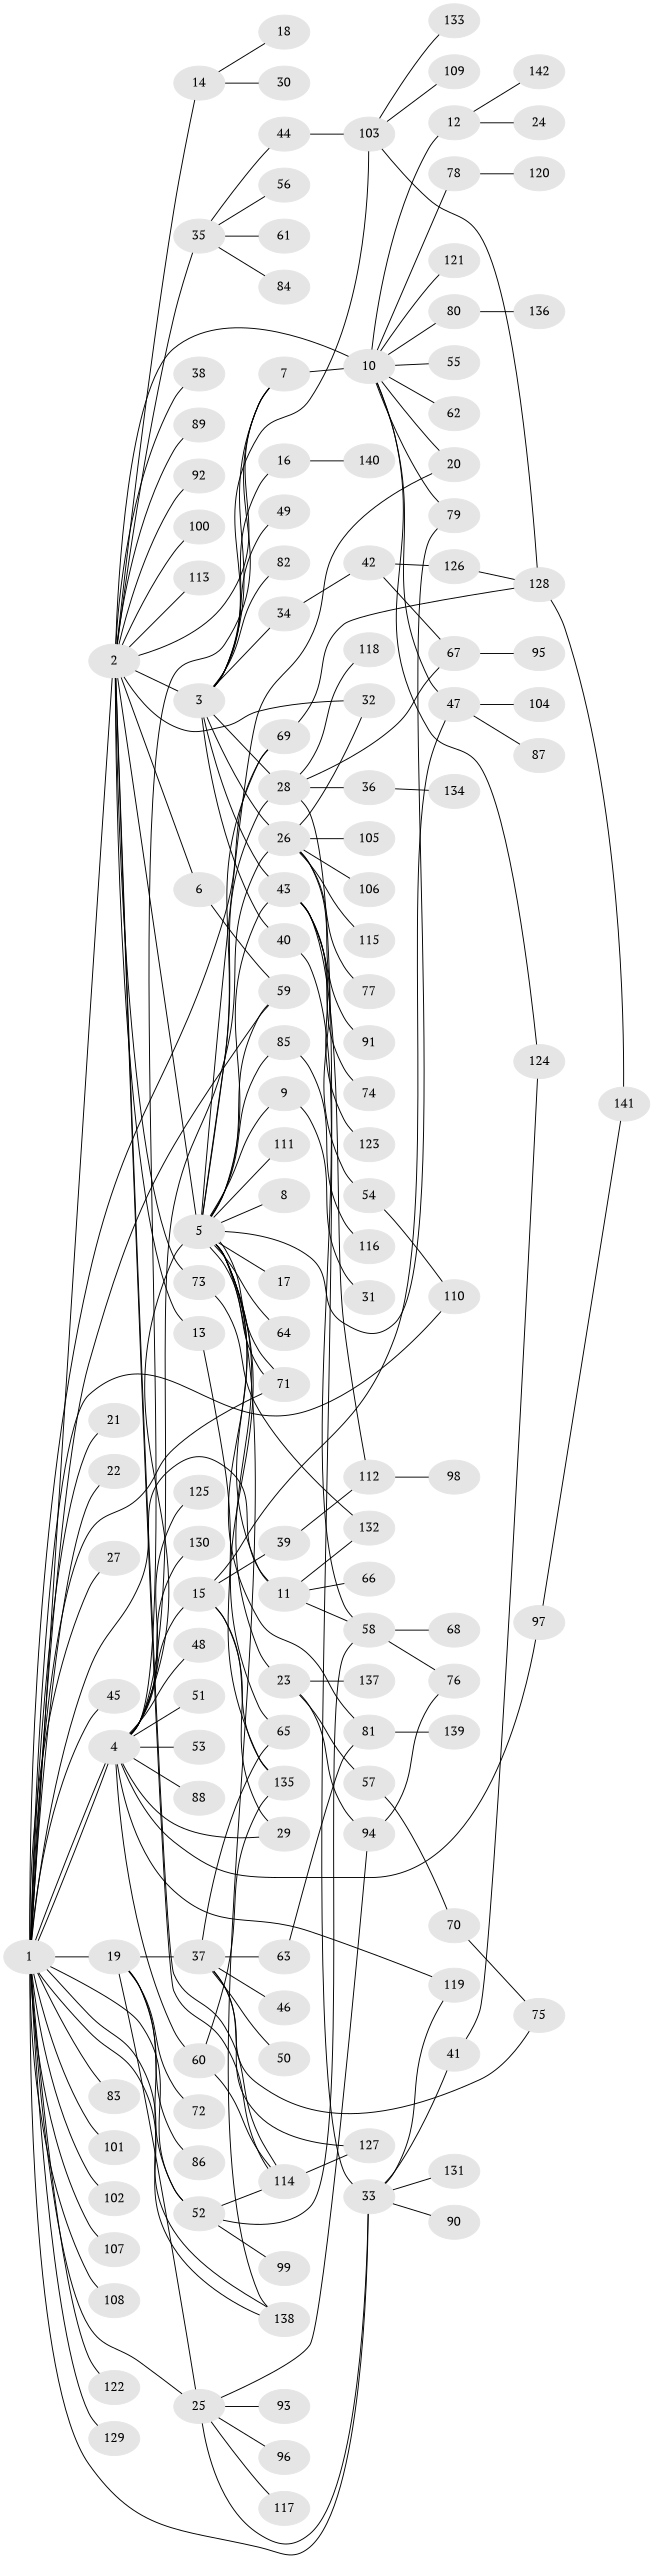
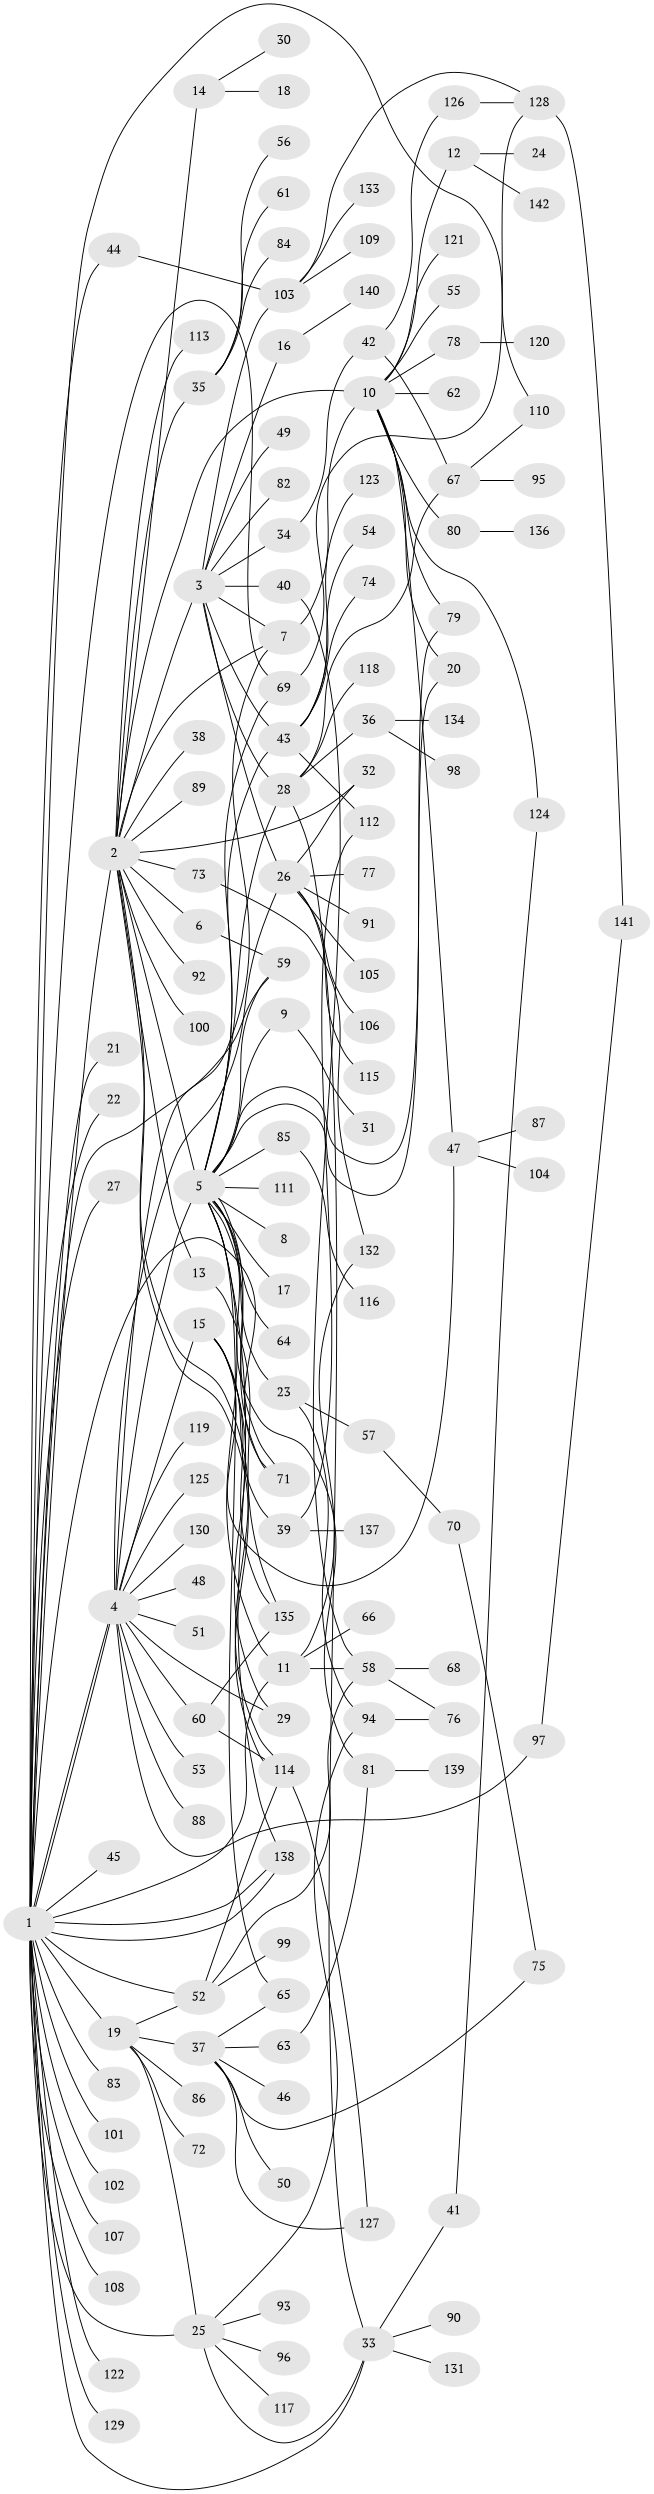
(239, 184) -> (43, 835)
(421, 1254) -> (497, 446)
(412, 1477) -> (412, 746)
(327, 1681) -> (327, 1531)
(415, 2093) -> none
